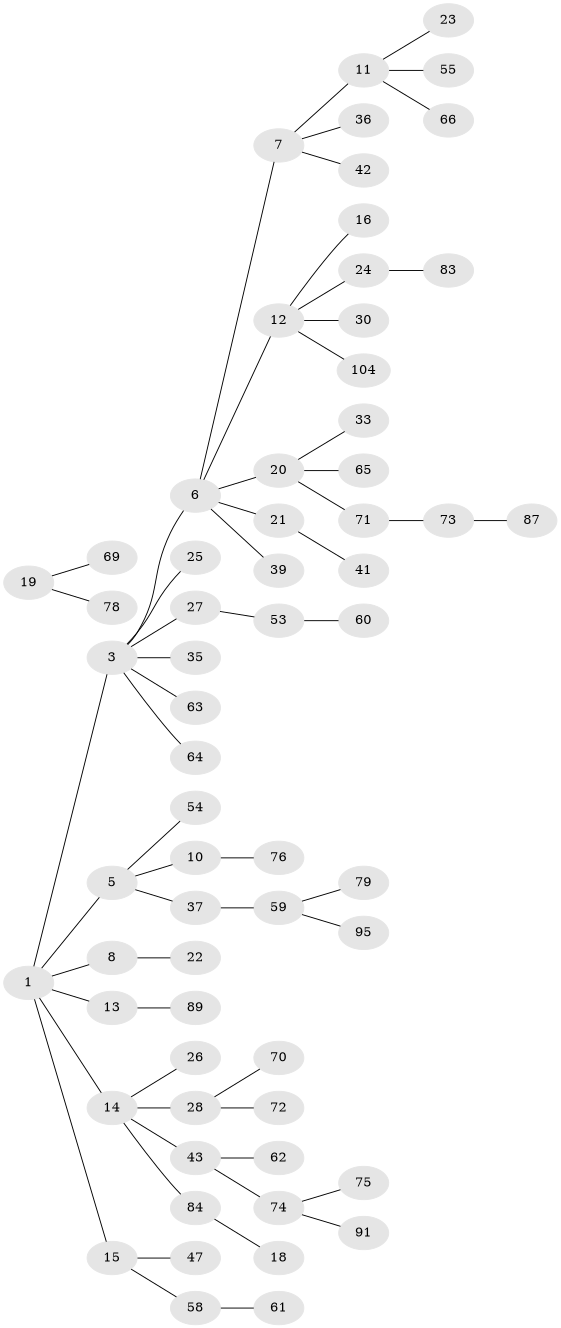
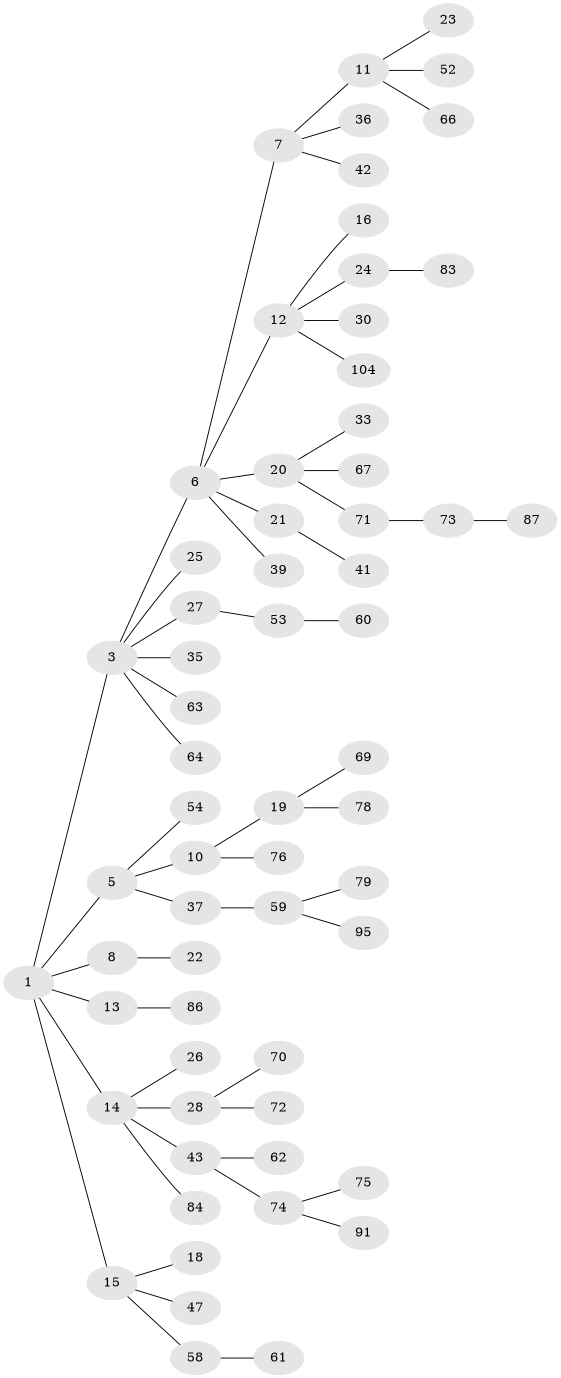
(449, 70) -> (449, 70)
(364, 471) -> (364, 471)
none -> (237, 833)
(195, 1008) -> (195, 1008)
(237, 1233) -> (154, 1270)
